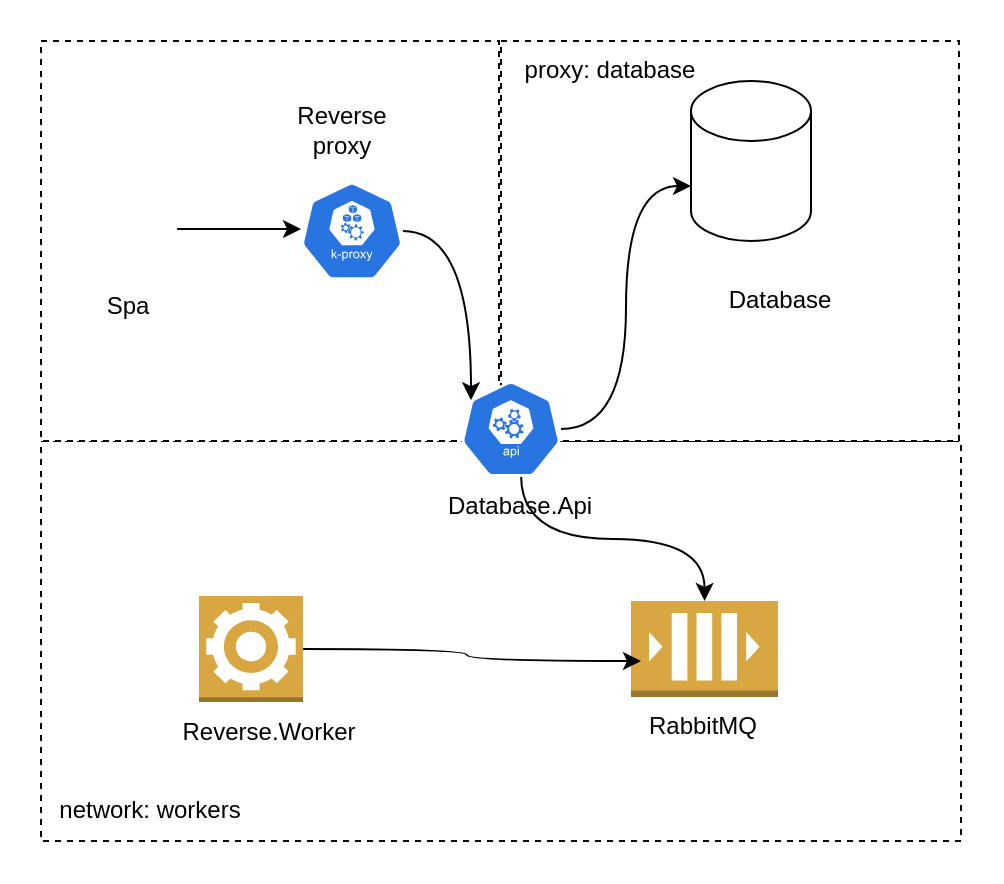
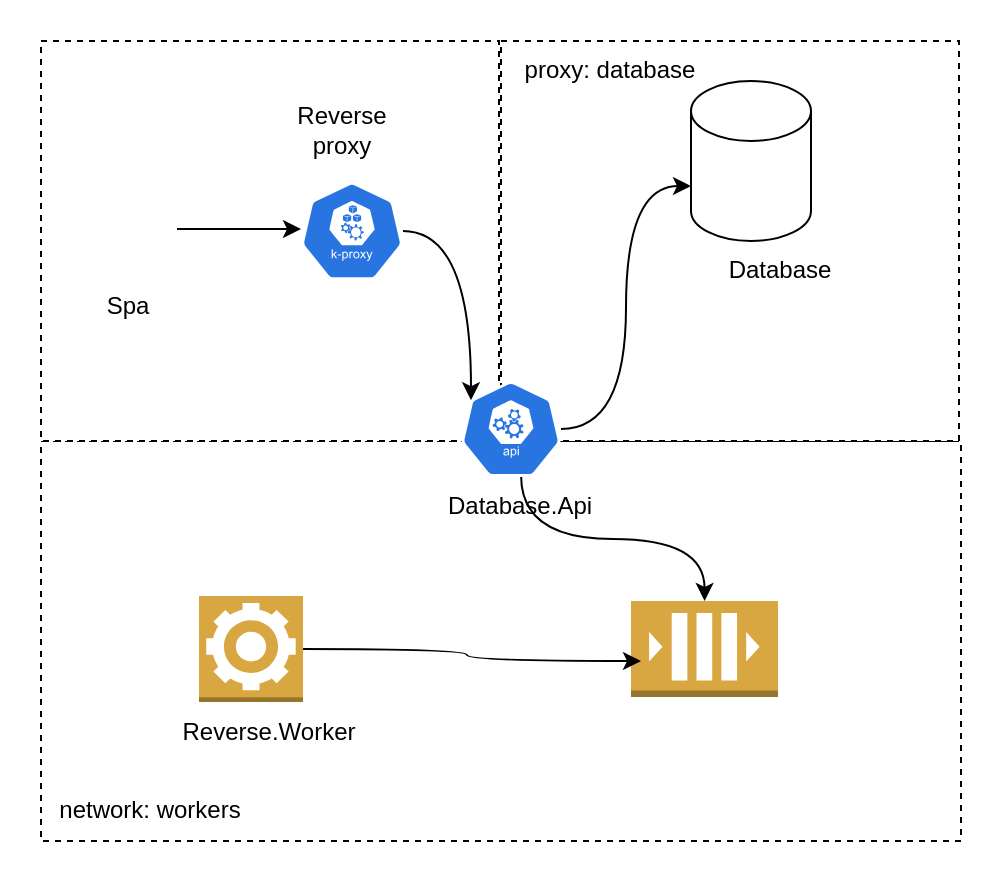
(781, 301) -> (781, 271)
(705, 727) -> none
